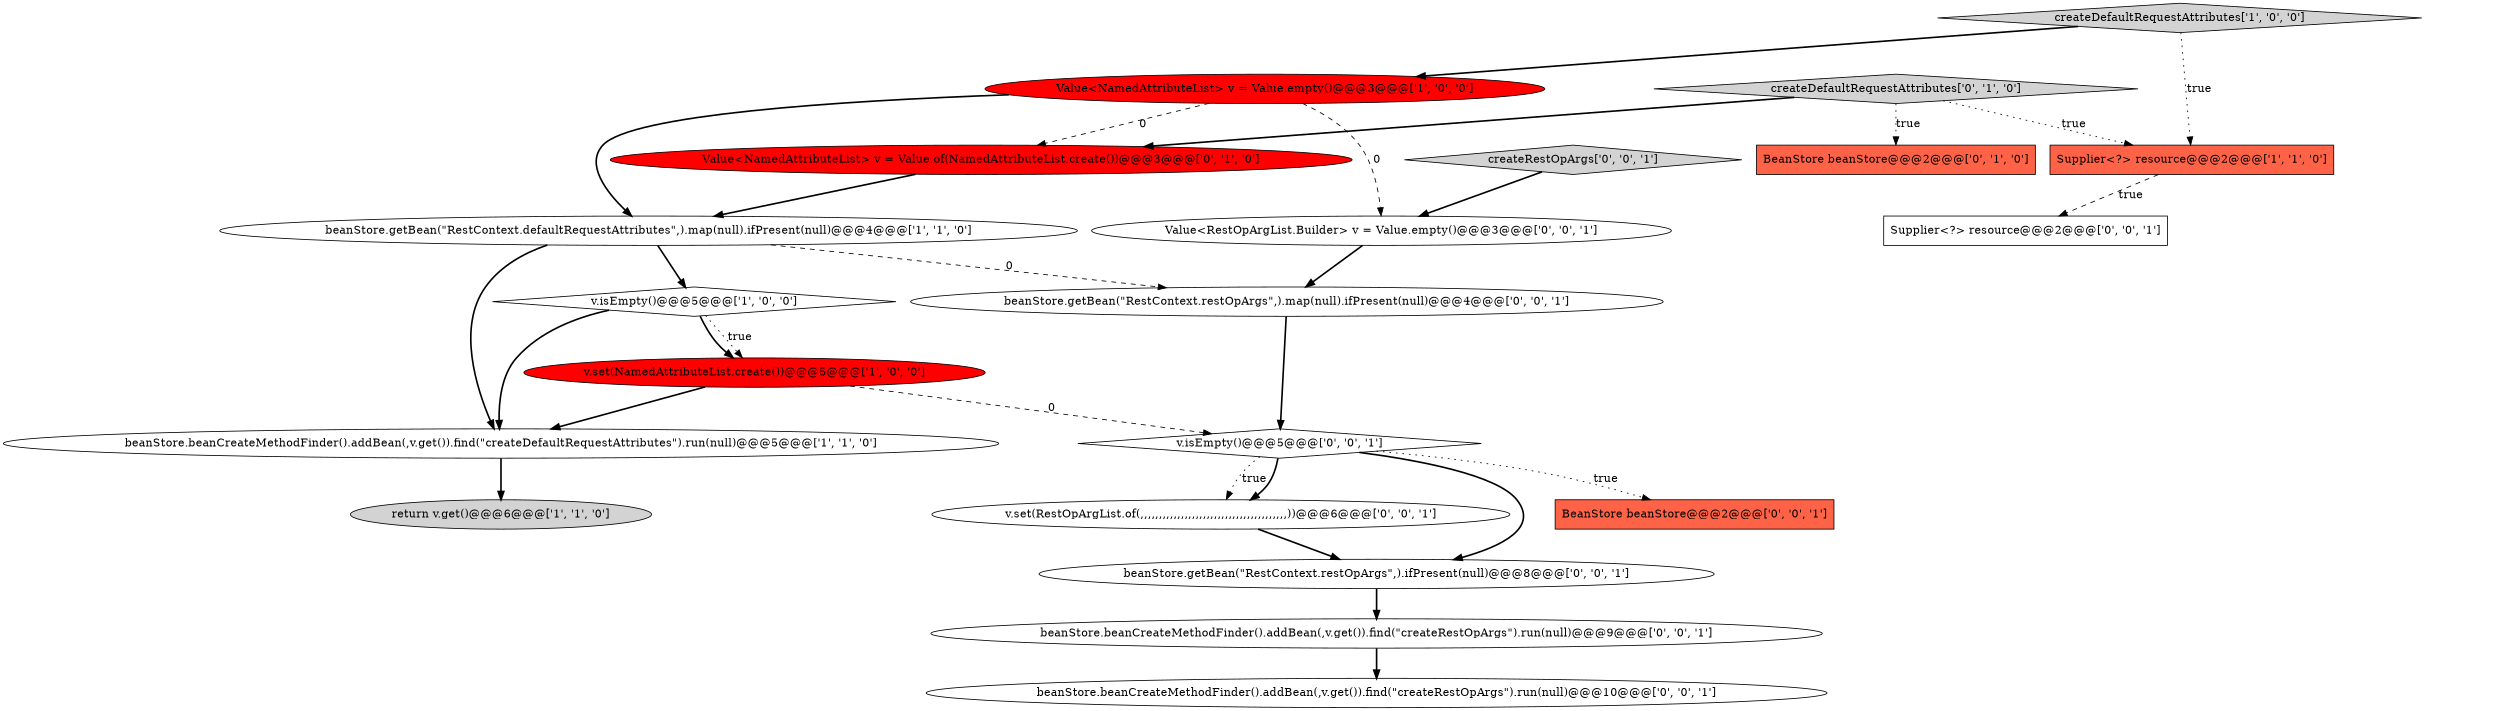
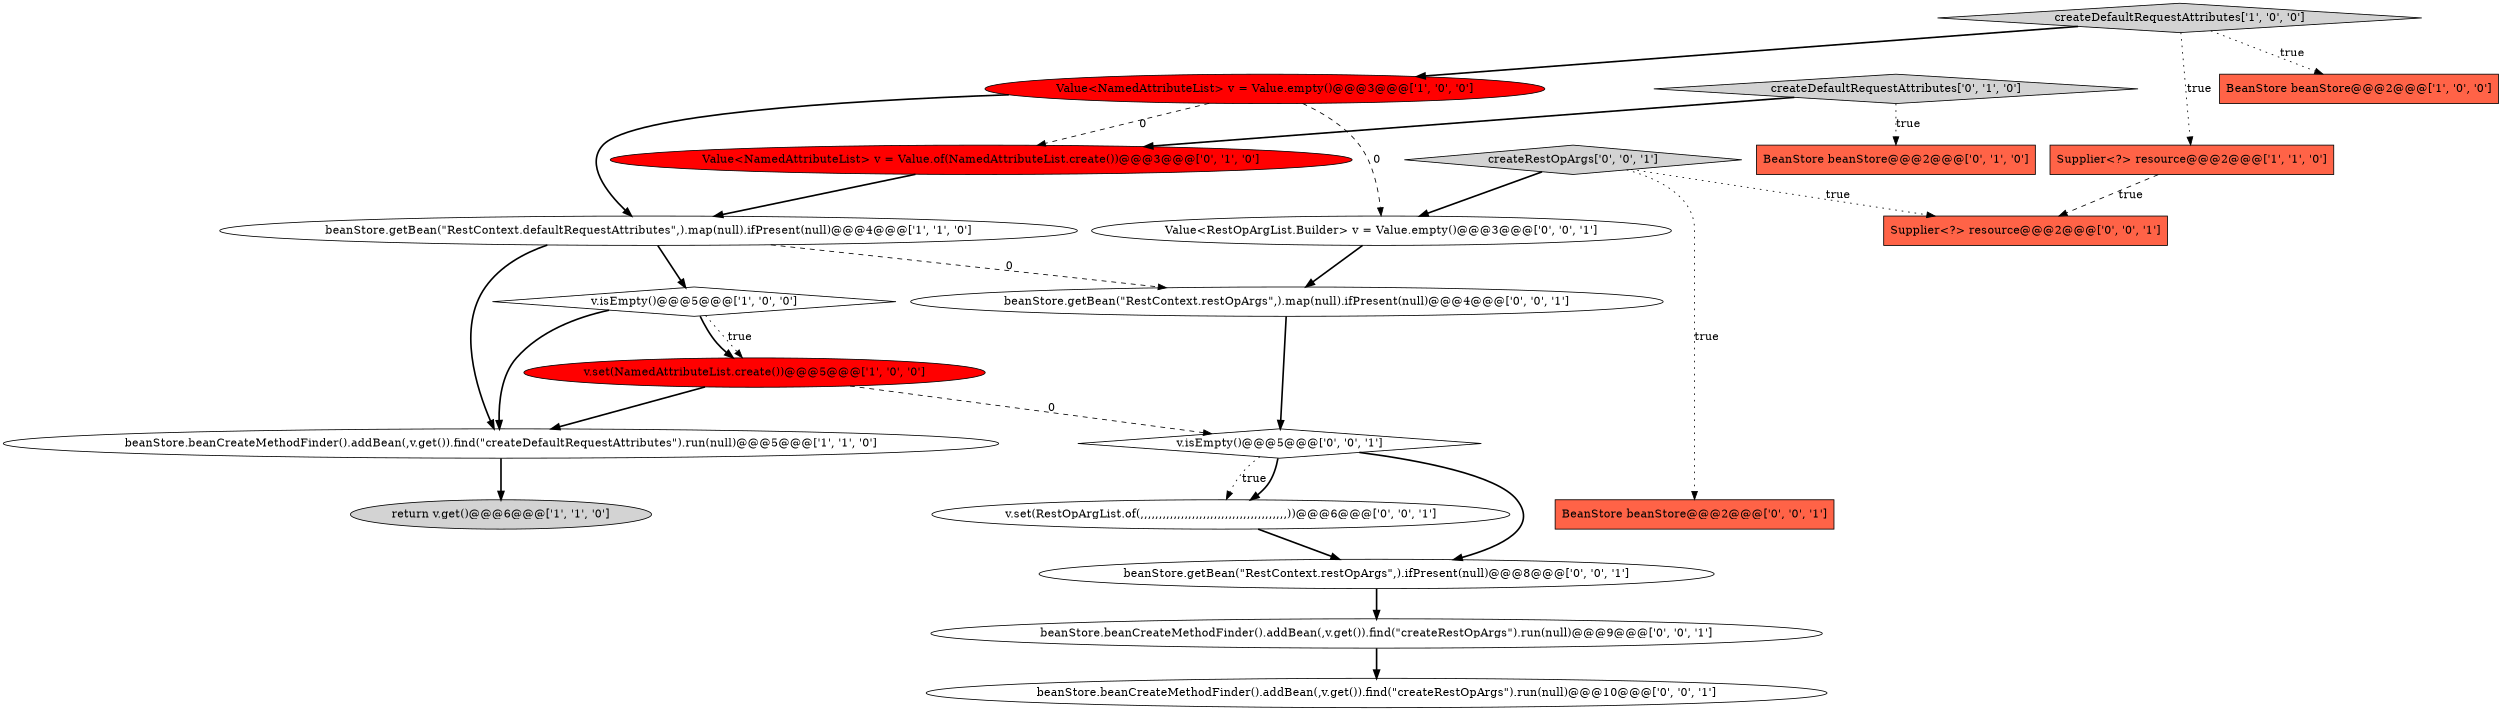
none -> (2359, 89)
(2034, 122) -> none
none -> (1779, 192)
(2026, 231) -> (2026, 231)
(1511, 467) -> (1695, 312)
